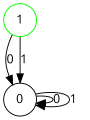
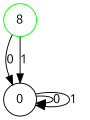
(20, 20) -> (20, 20)
